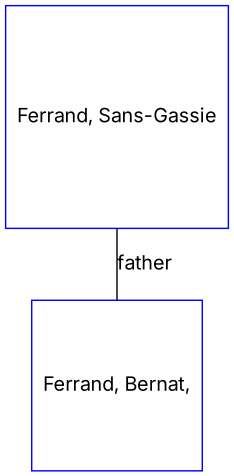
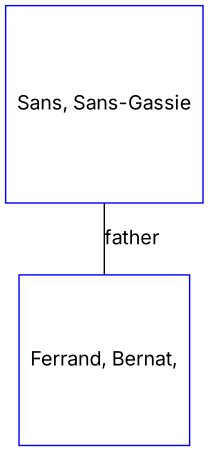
(117, 117) -> (104, 104)
